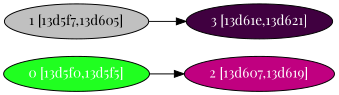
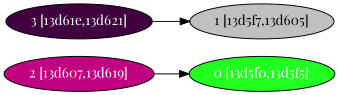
(162, 21) -> (166, 21)
(162, 74) -> (167, 74)
